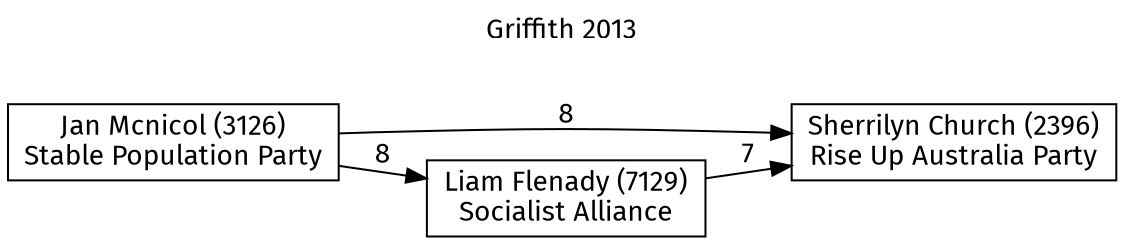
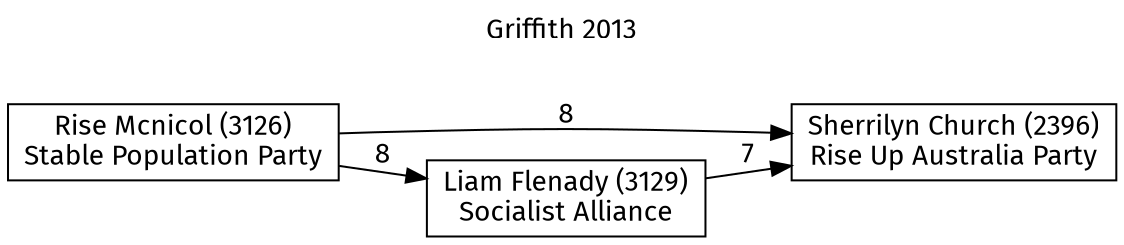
(173, 142) -> (173, 142)
(566, 198) -> (566, 198)
